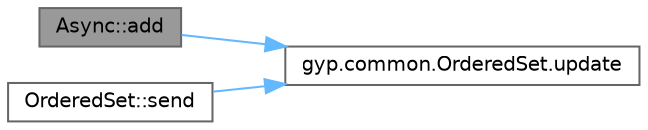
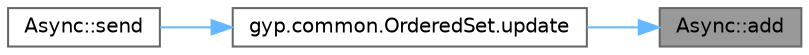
(223, 40) -> (613, 27)
(110, 102) -> (84, 27)
